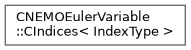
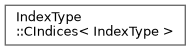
(95, 25) -> (95, 25)
